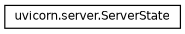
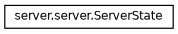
(93, 17) -> (89, 17)
